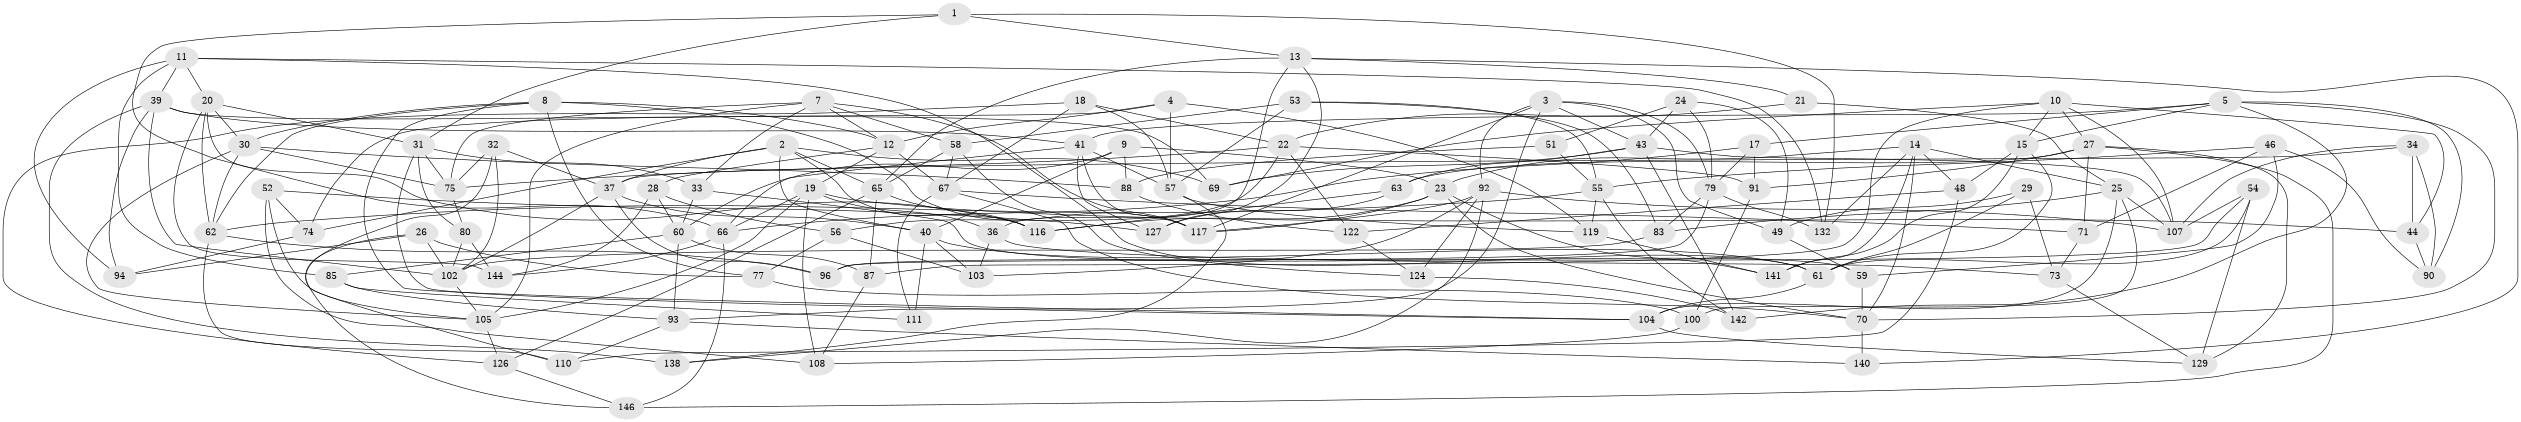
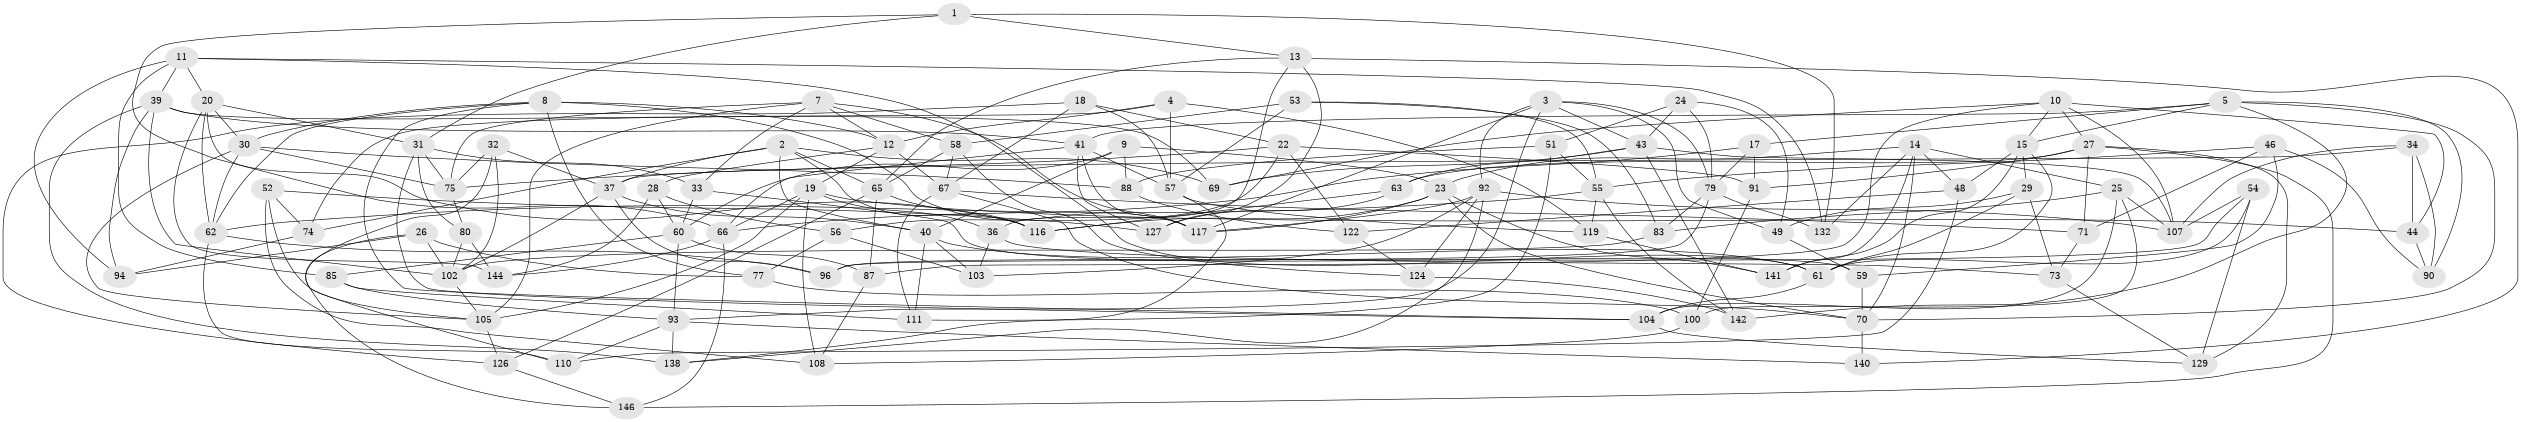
(1801, 102) -> none
none -> (2025, 167)
none -> (1359, 310)
none -> (673, 343)
